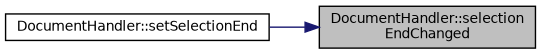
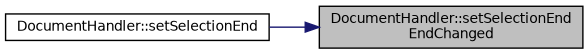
(427, 27) -> (451, 27)
